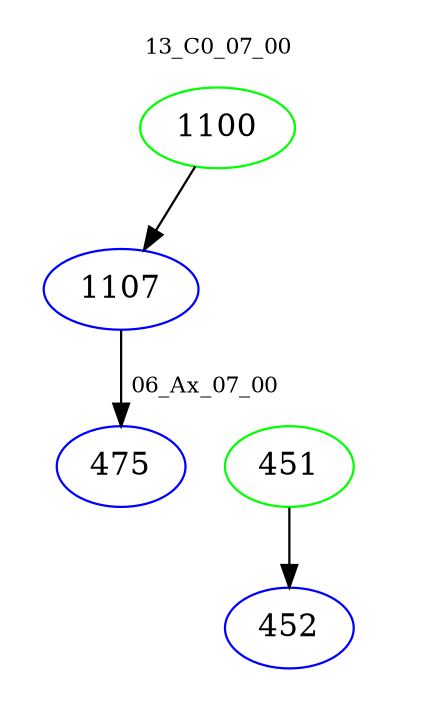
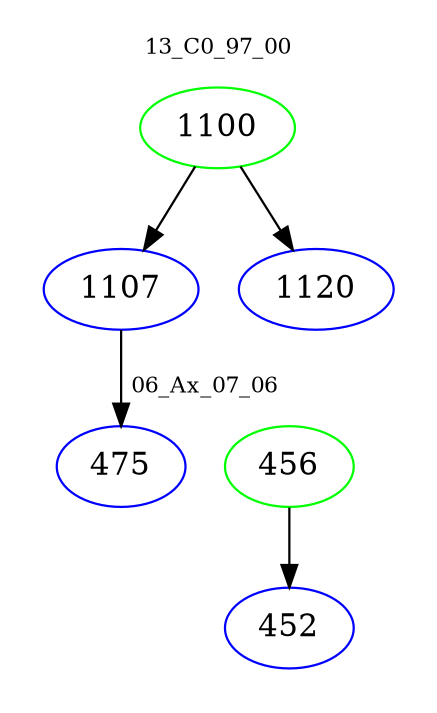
(219, 48) -> (219, 48)
none -> (316, 289)
(205, 387) -> (205, 387)
(289, 467) -> (289, 467)
